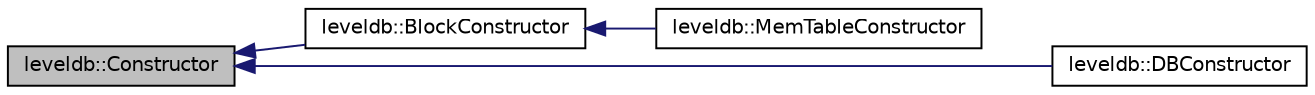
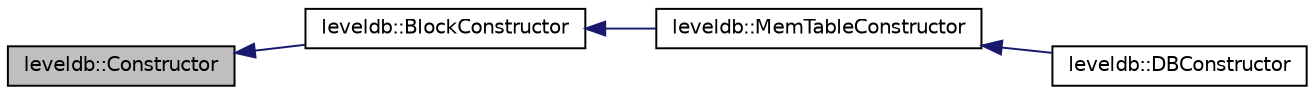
(654, 66) -> (1027, 50)
